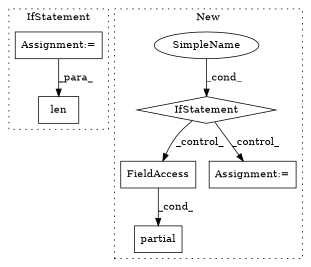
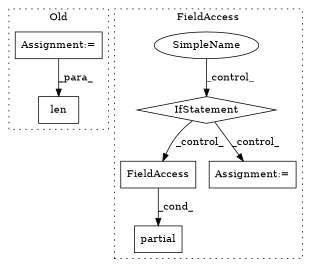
(59, 17) -> (59, 17)
(208, 17) -> (208, 17)
(224, 78) -> (230, 78)
